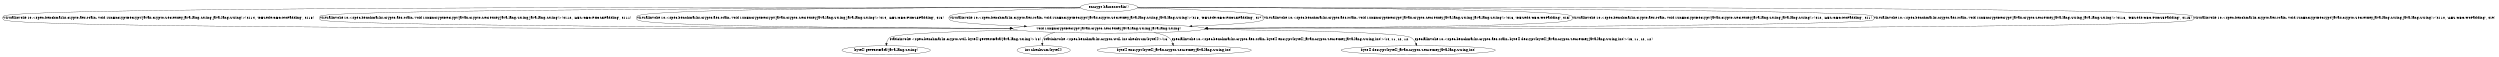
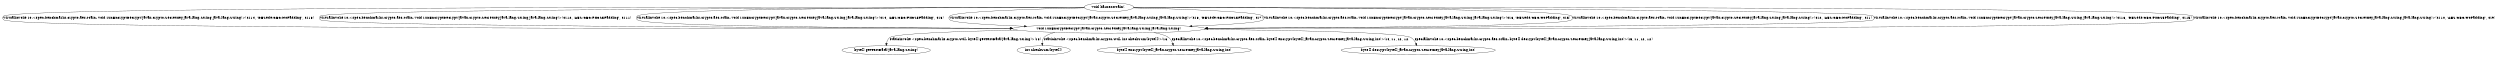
(1109, 7) -> (1109, 7)
